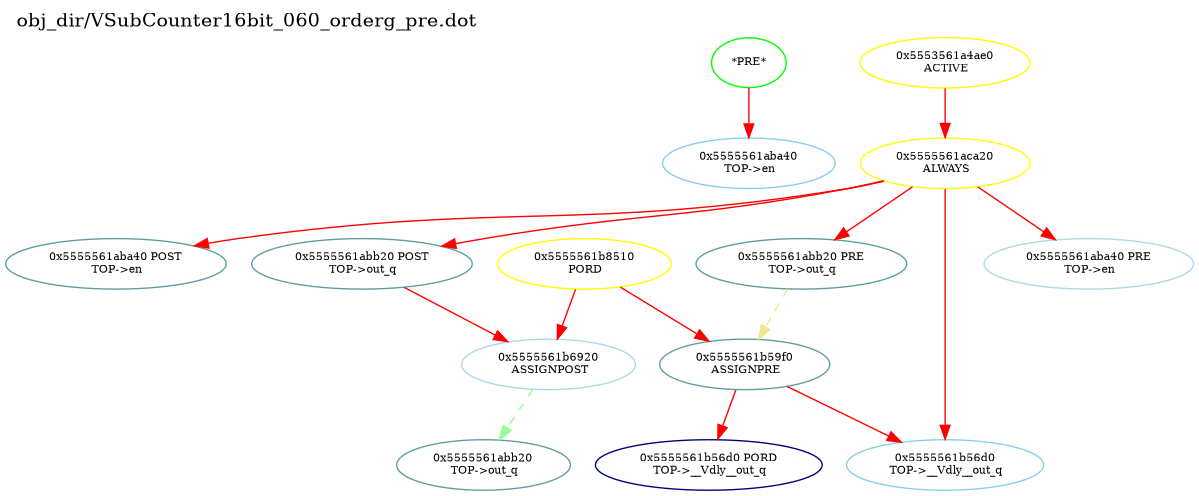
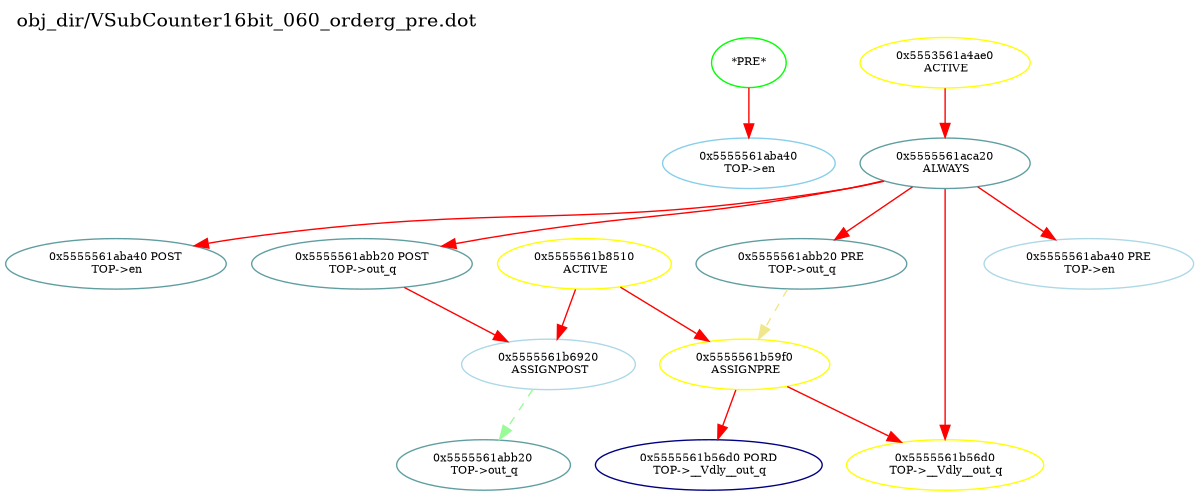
(945, 163) -> (945, 163)
(584, 264) -> (584, 264)
(745, 364) -> (745, 364)
(945, 465) -> (945, 465)
